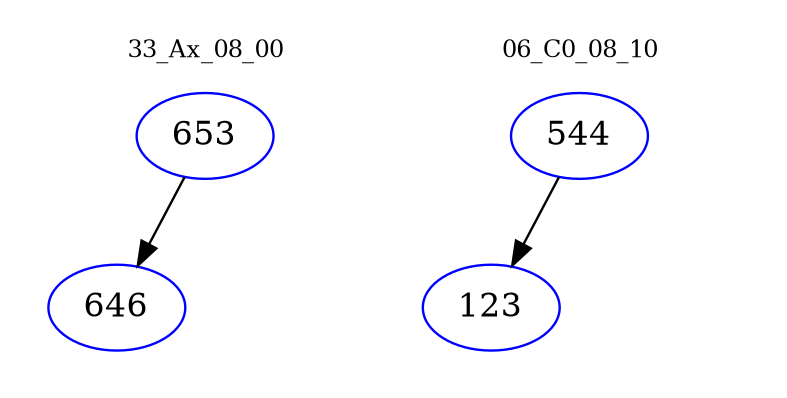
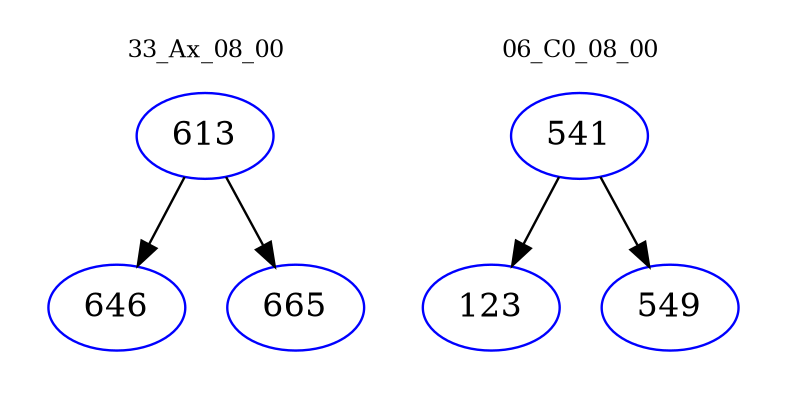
(581, 51) -> (581, 51)
(205, 136) -> (205, 136)
(579, 136) -> (579, 136)
none -> (296, 308)
none -> (670, 308)
